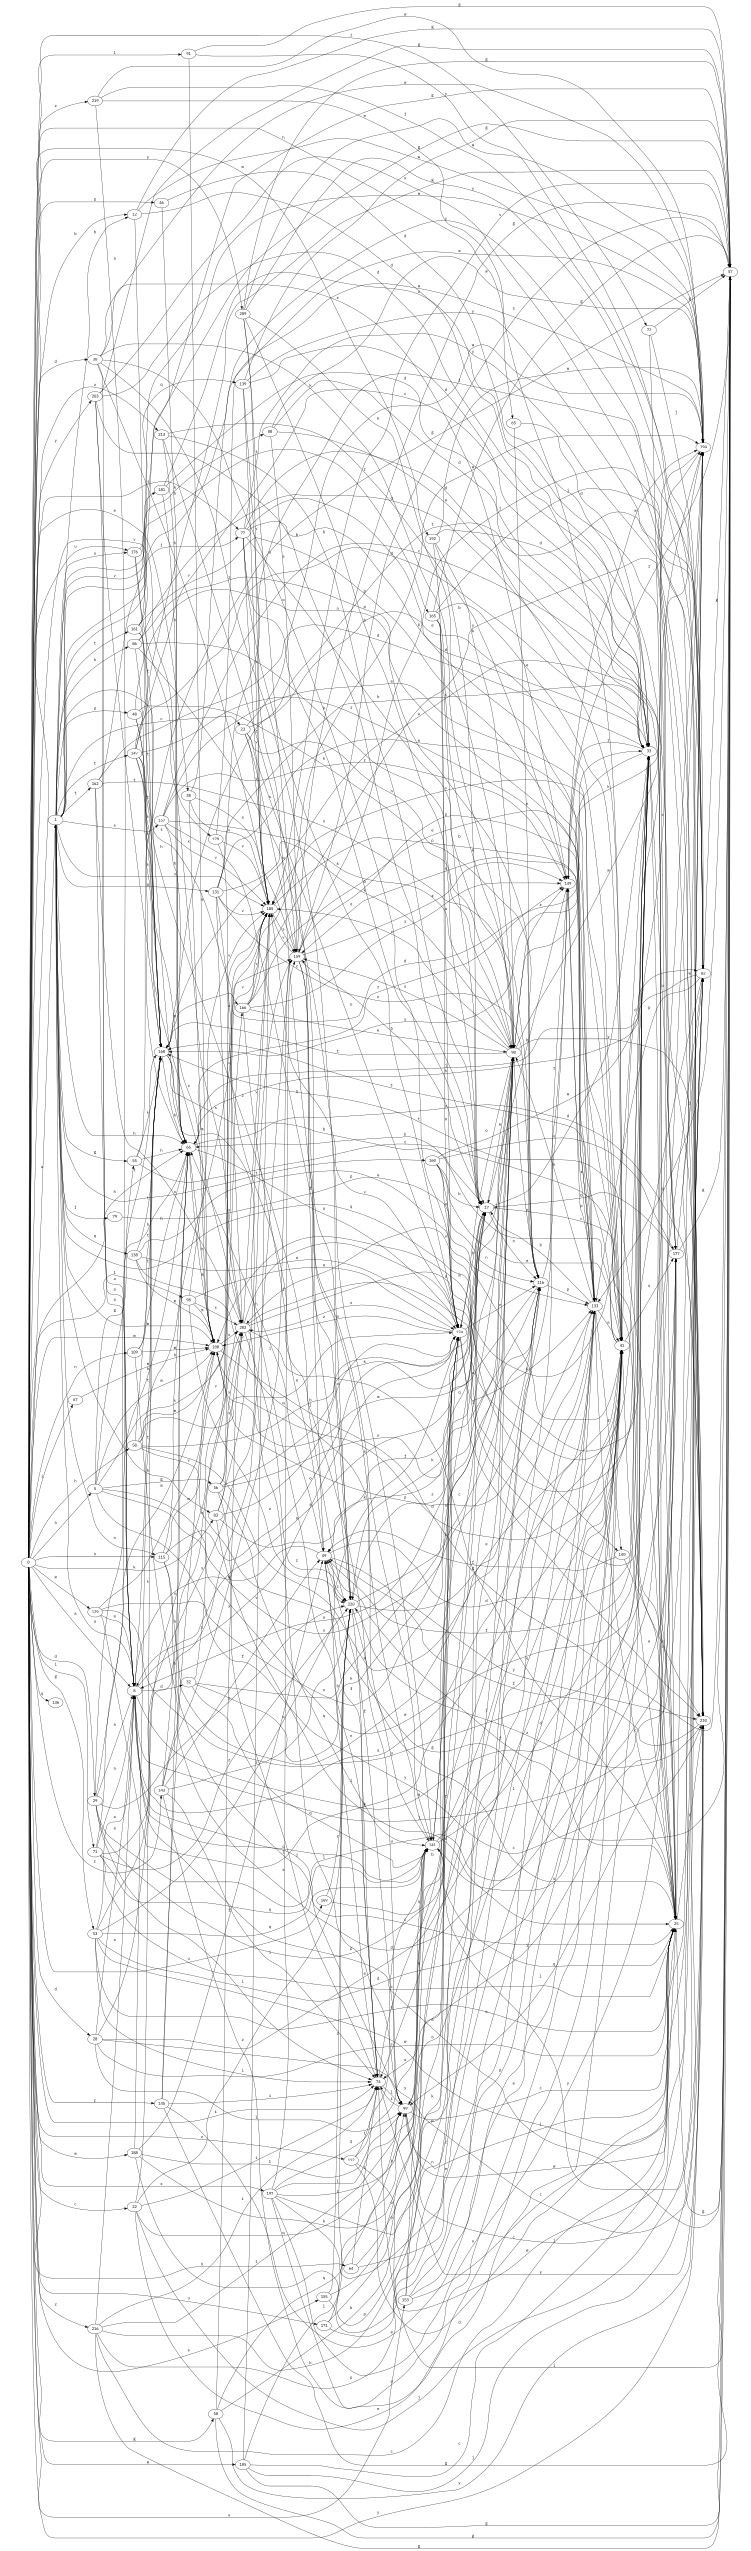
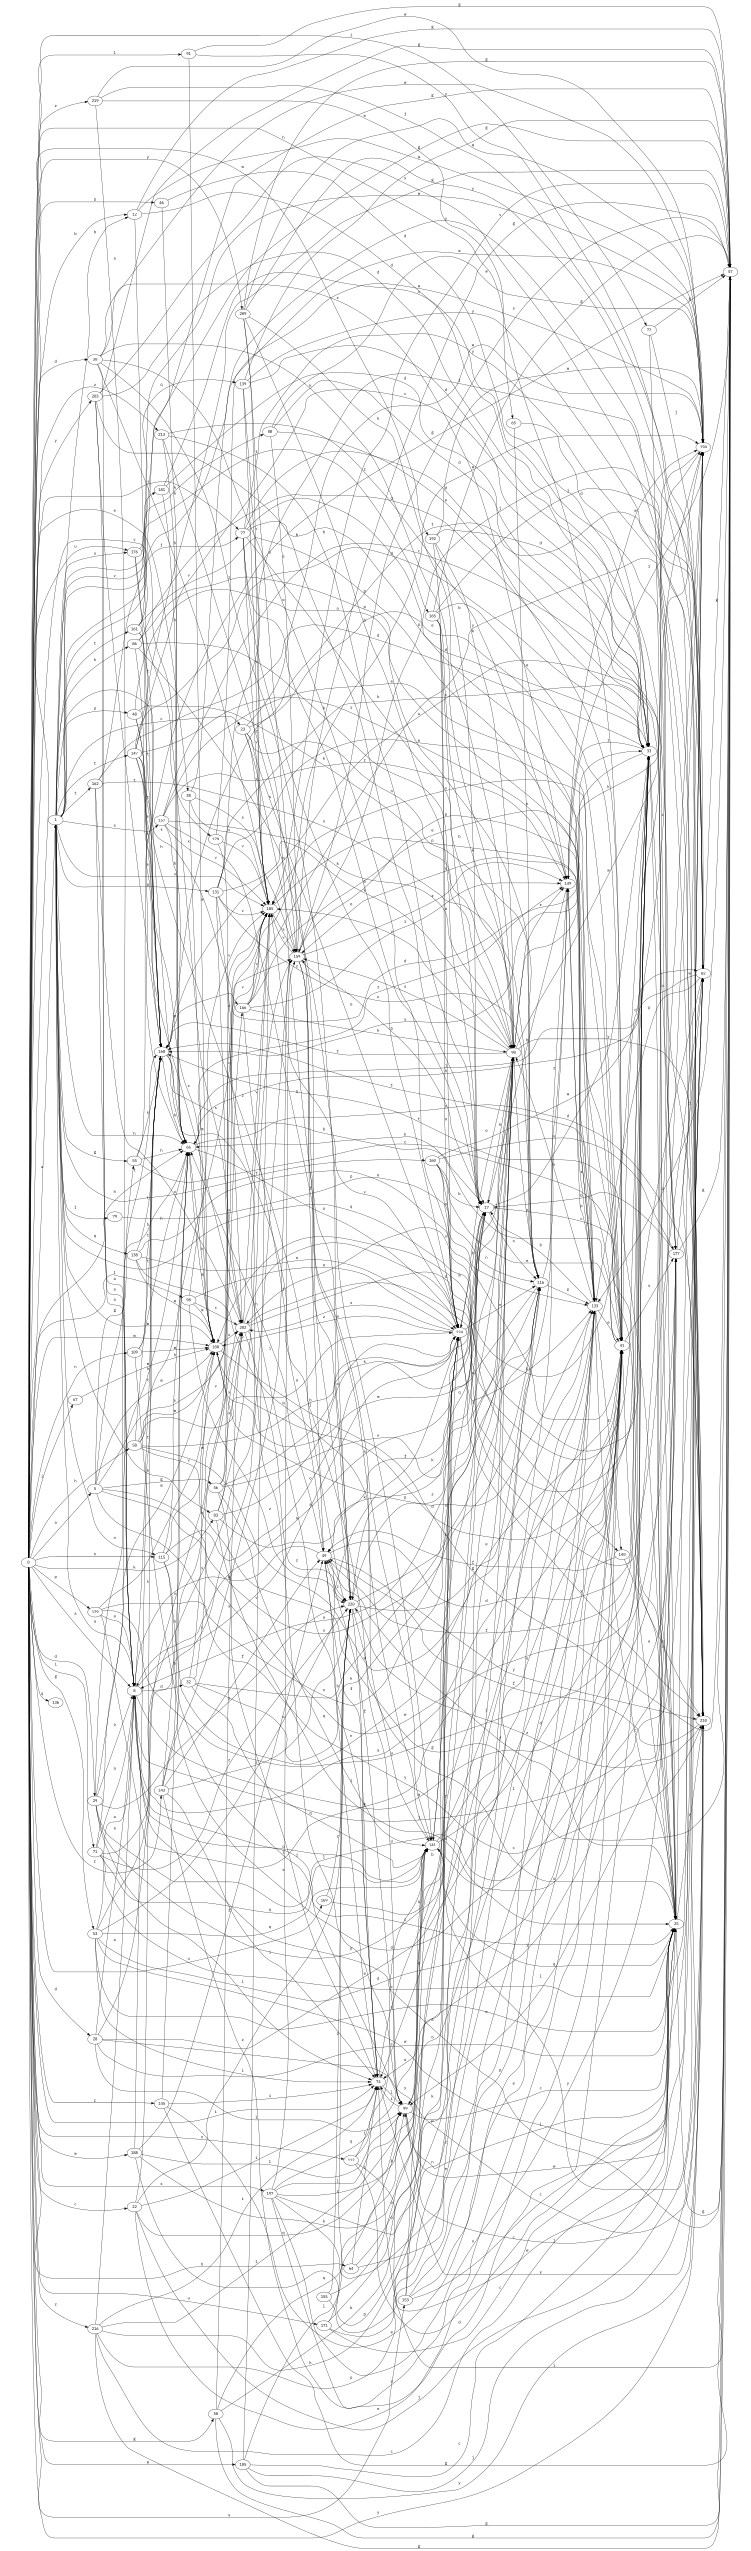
(484, 1589) -> (571, 2203)
(177, 1745) -> (202, 1500)
(43, 2310) -> none
